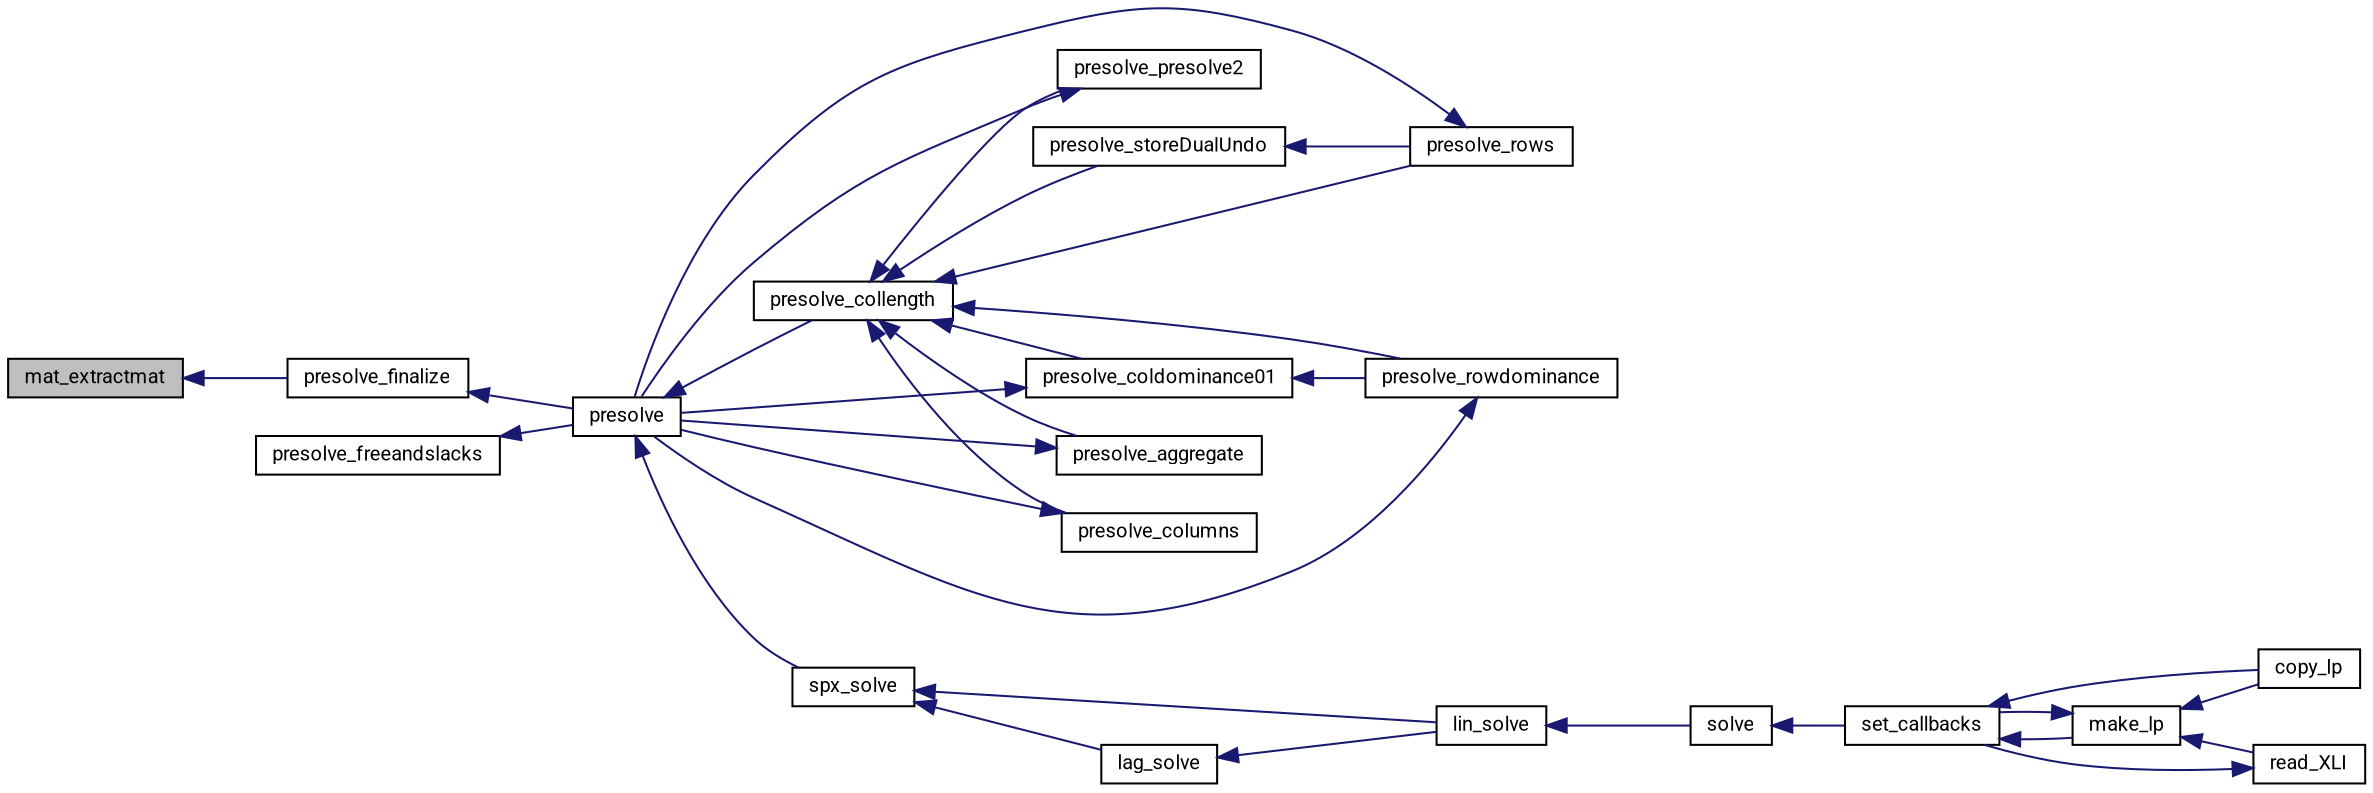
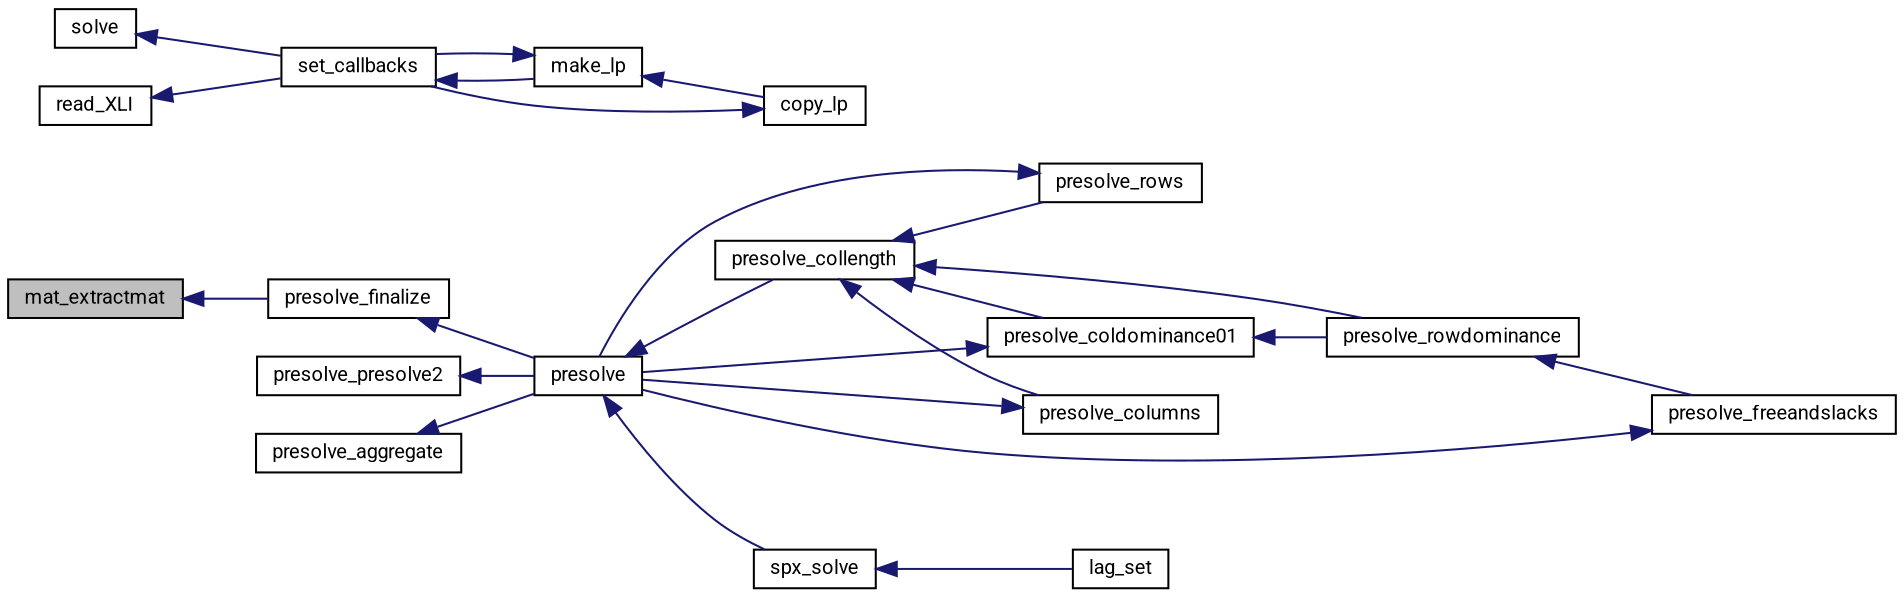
(1159, 146) -> none
(966, 166) -> none
(1000, 403) -> none
(1075, 613) -> (1624, 378)
(2133, 679) -> (586, 110)
(1491, 726) -> none
(2227, 747) -> none
(1159, 764) -> (1121, 569)
